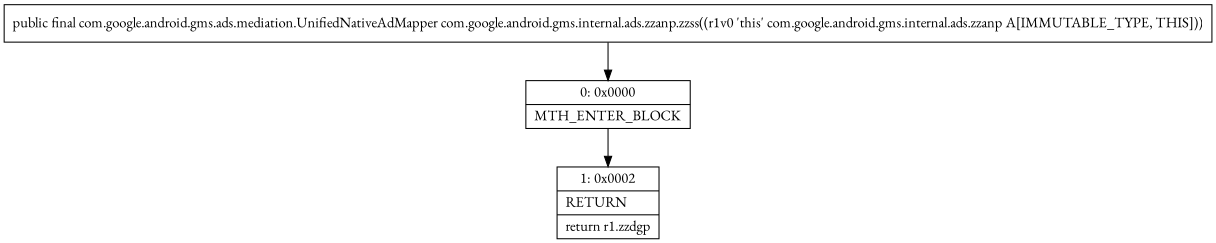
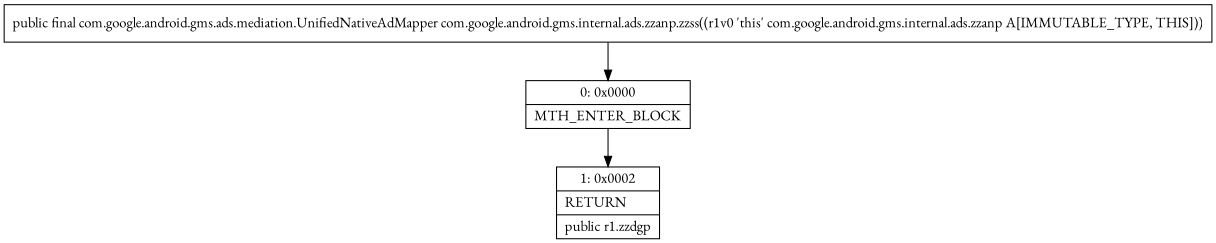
(608, 226) -> (608, 226)
